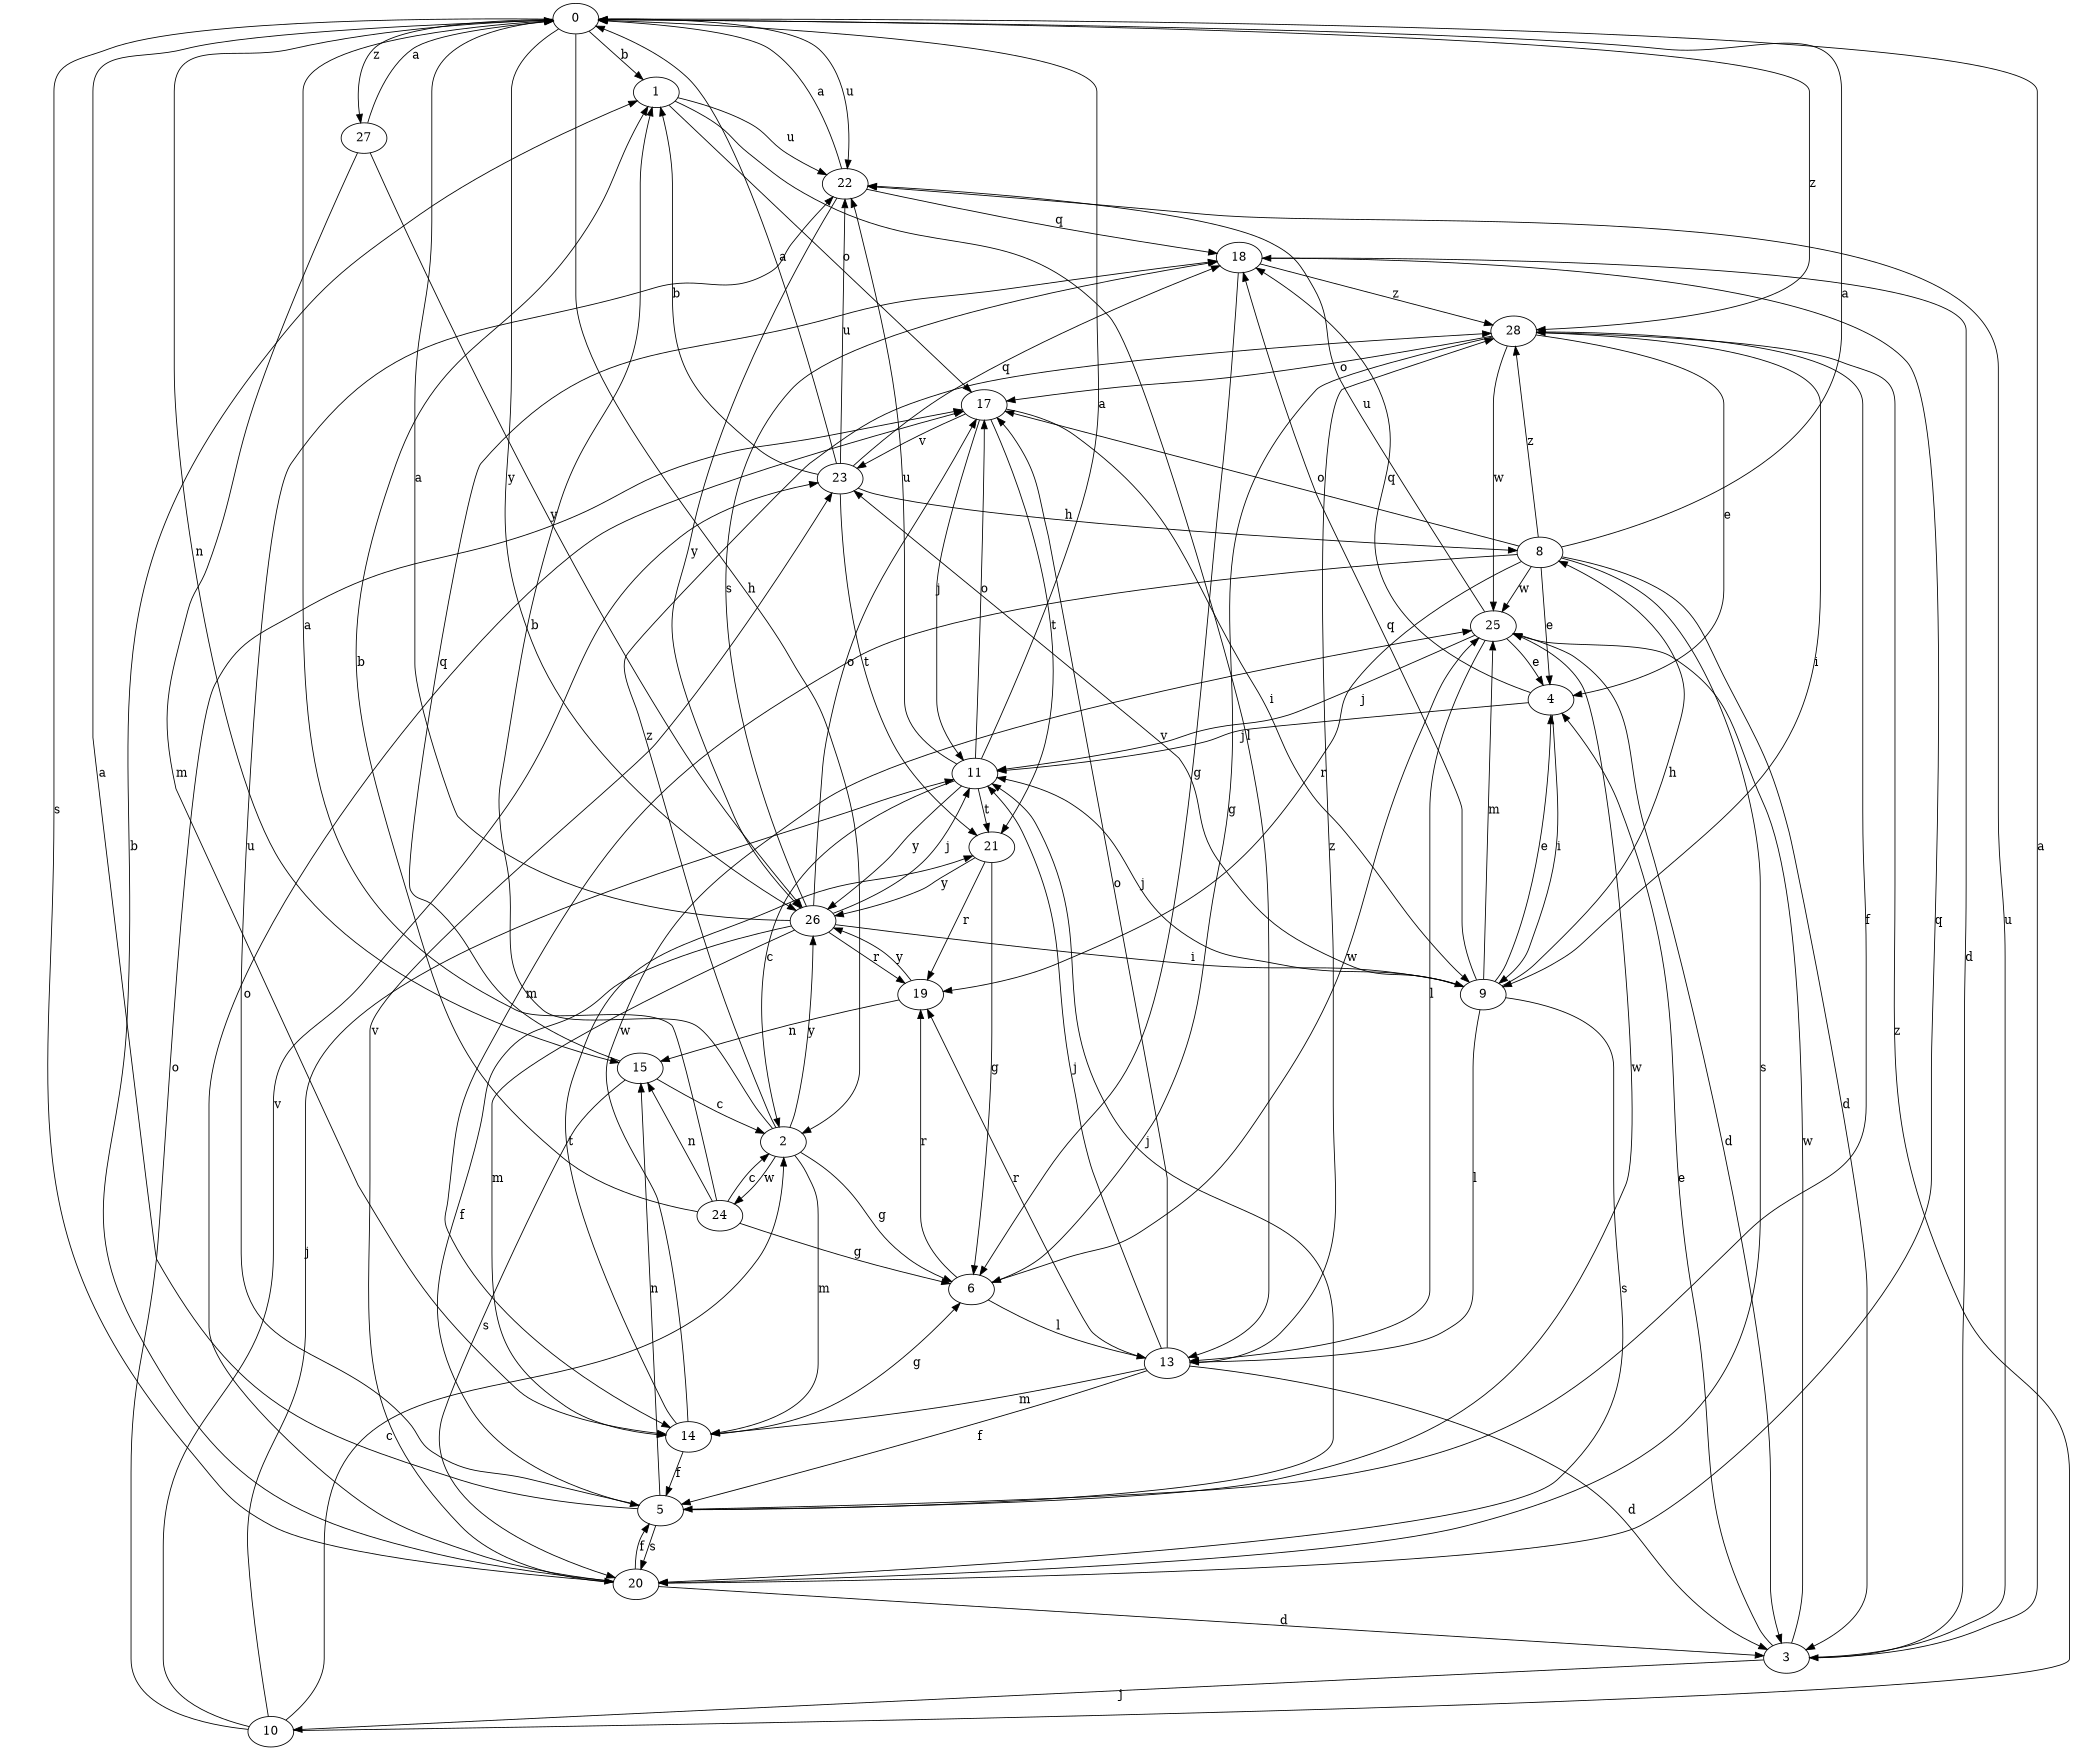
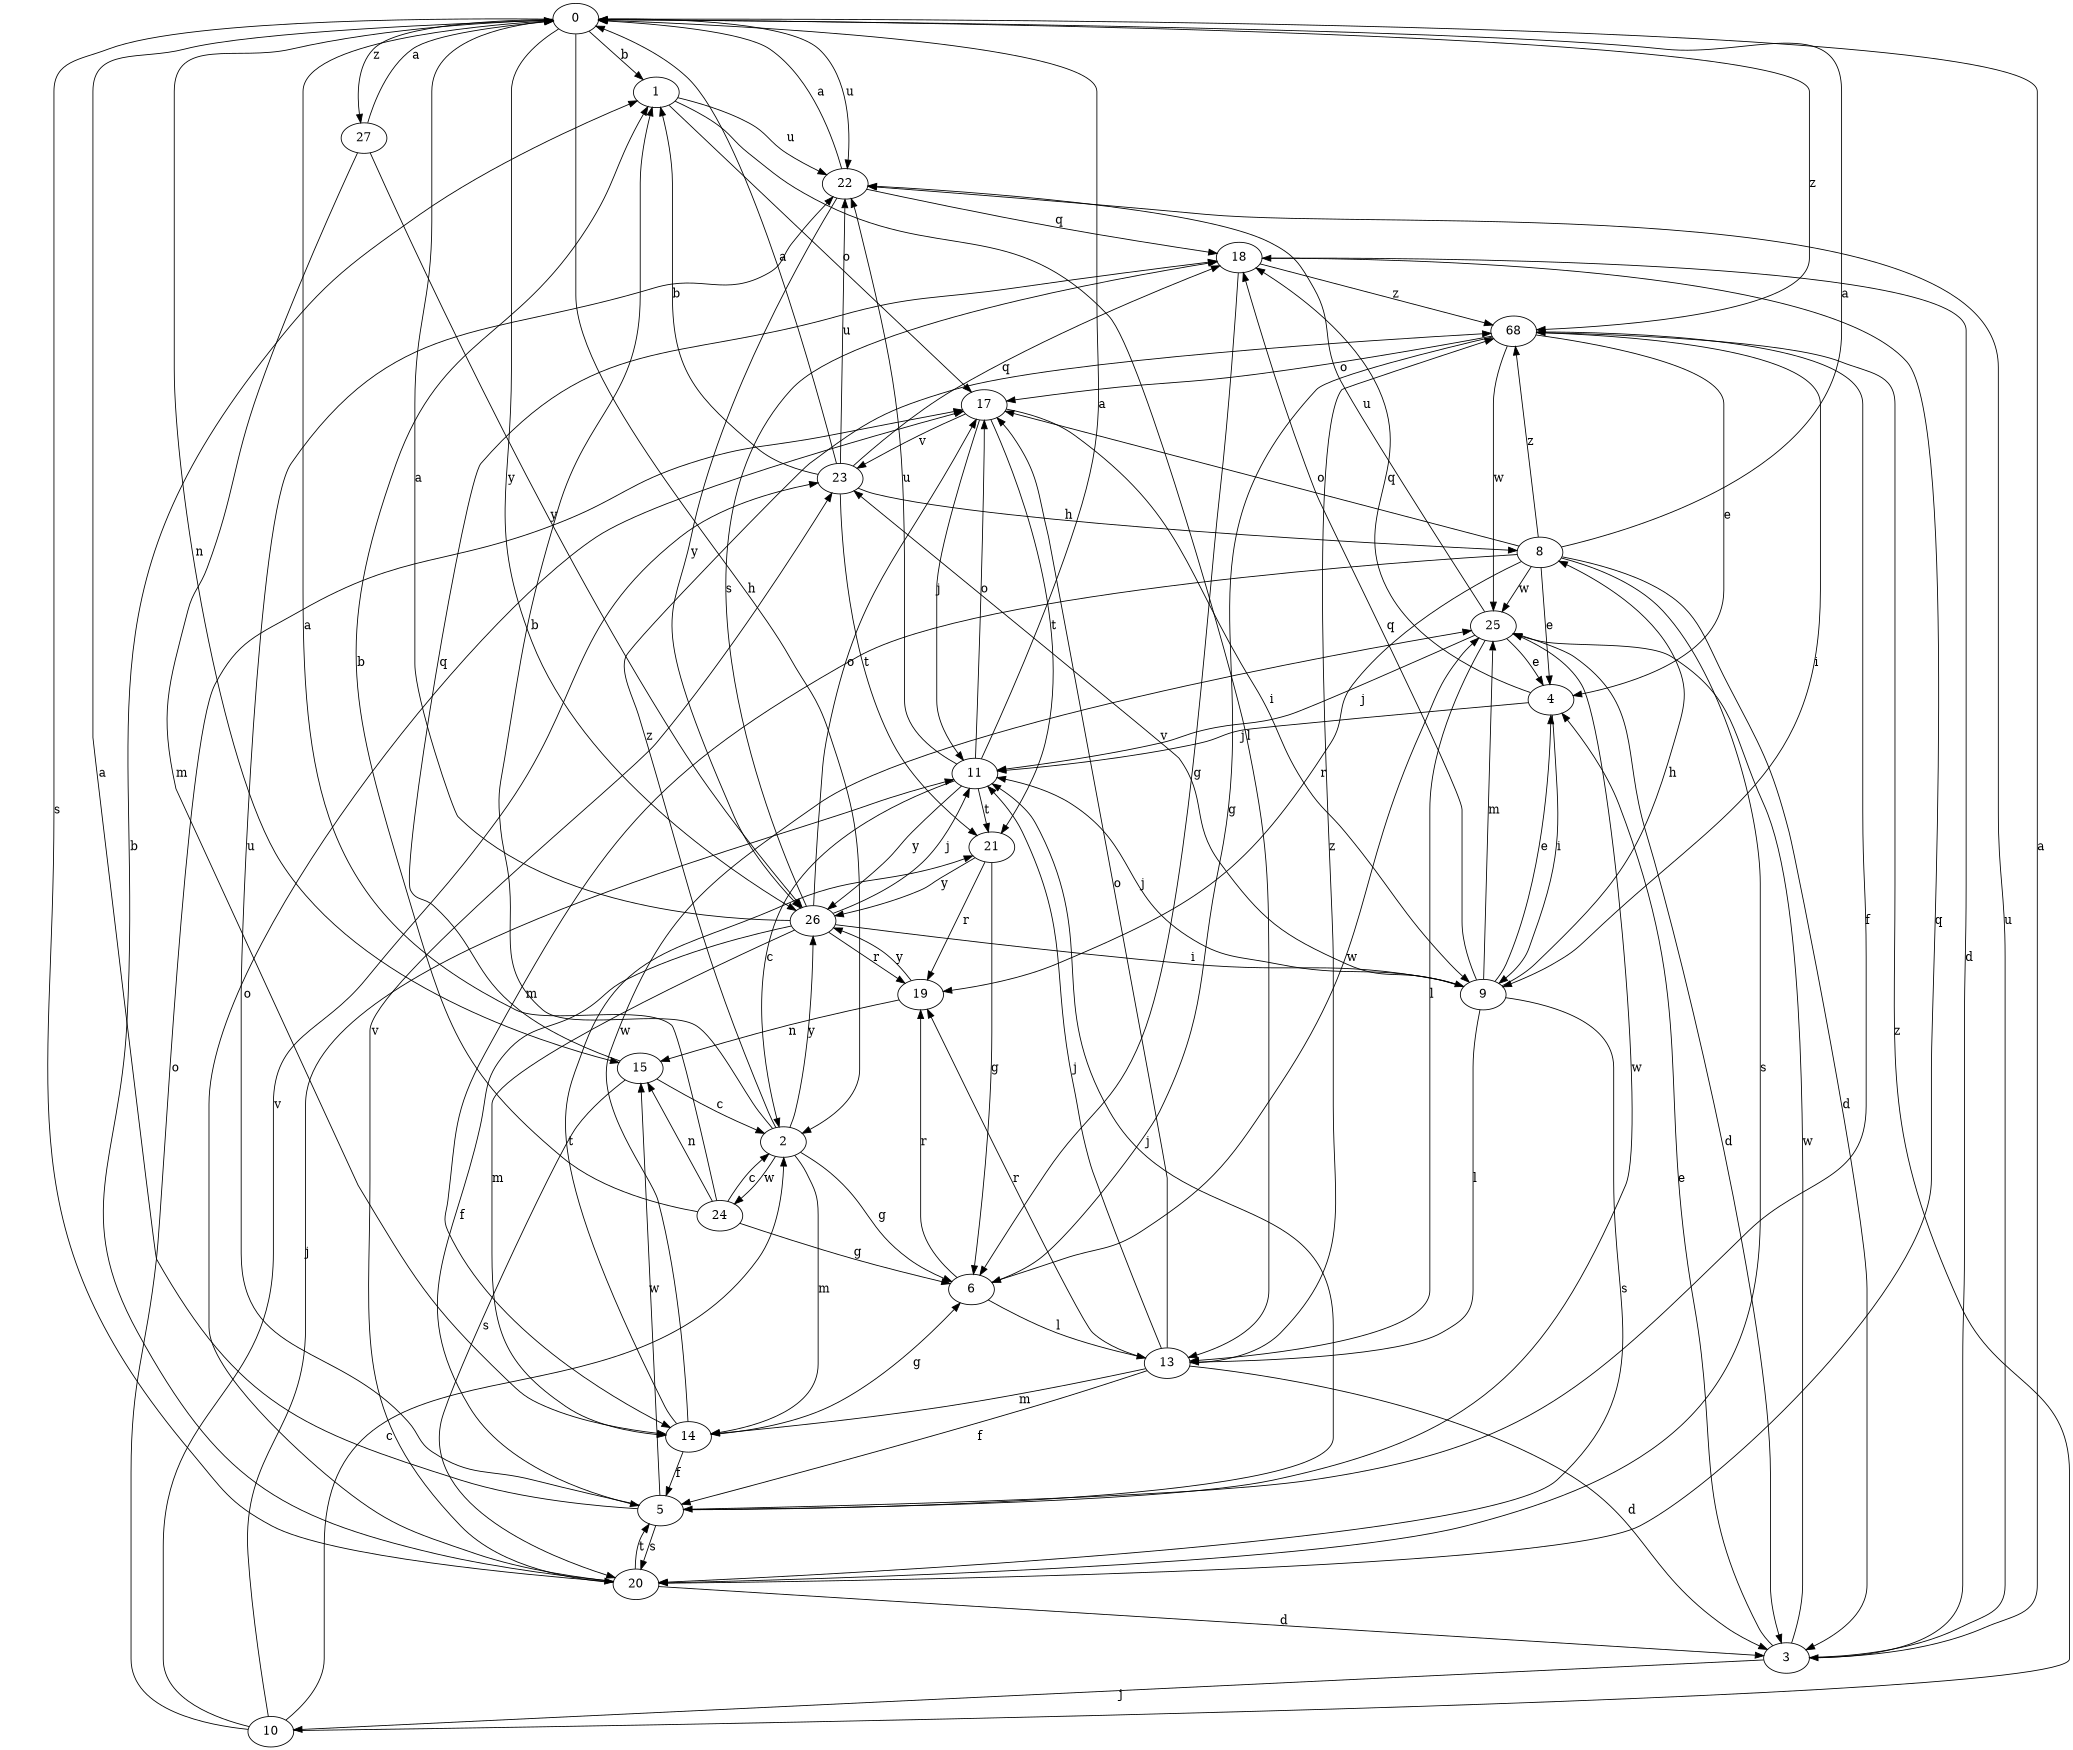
(1514, 331) -> (1514, 331)
(655, 1289) -> (655, 1289)
(642, 1547) -> (642, 1547)
